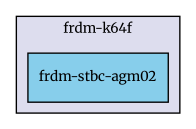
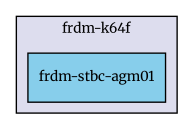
(98, 78) -> (97, 78)
